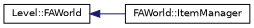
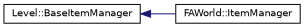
(47, 14) -> (72, 14)
